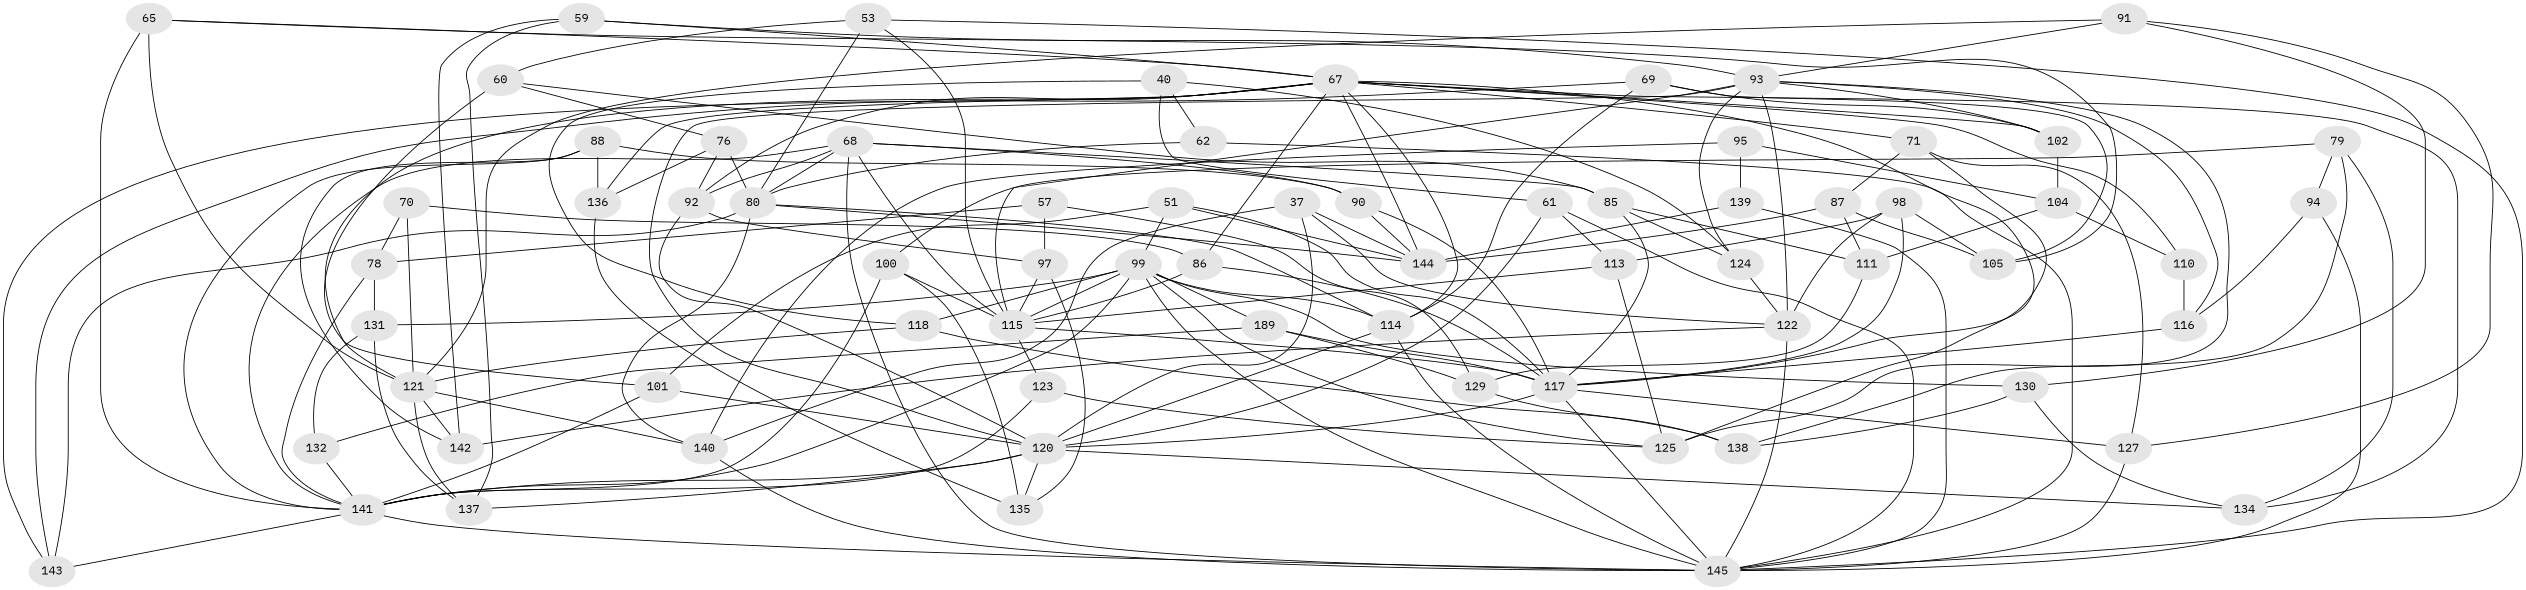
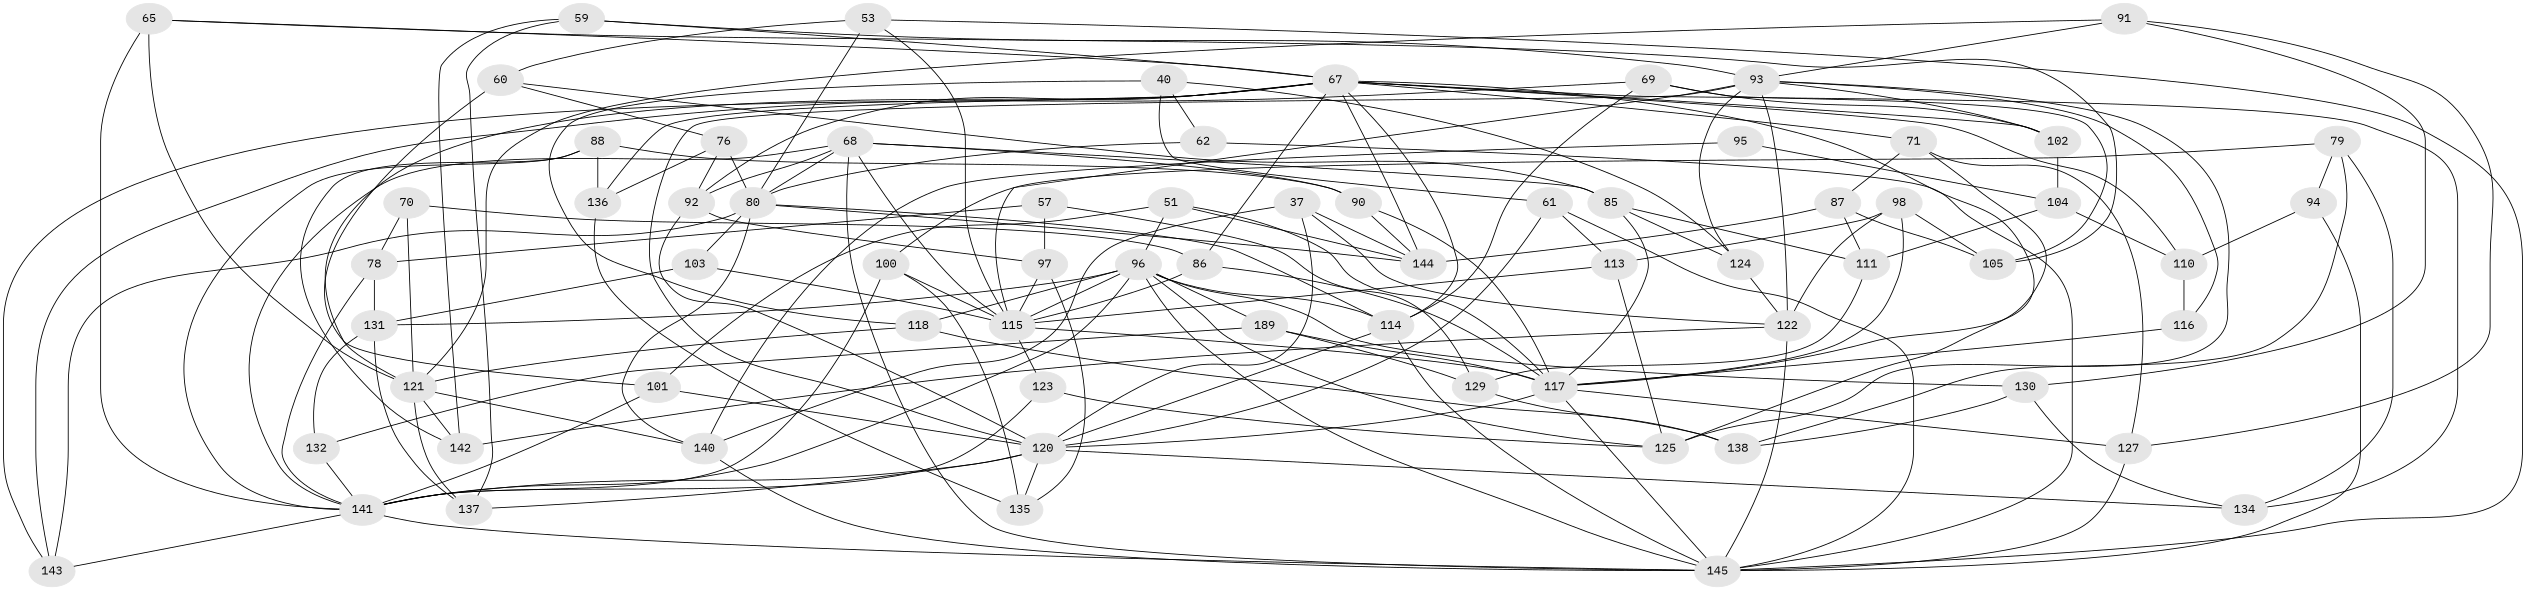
(1741, 203) -> none
none -> (695, 264)
(1138, 264) -> (1138, 264)
(2254, 269) -> (2249, 234)
